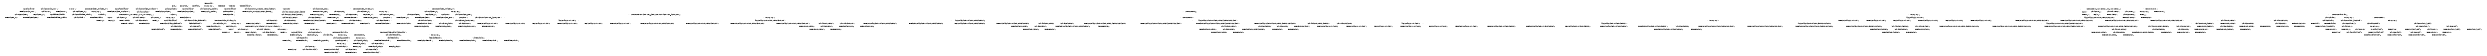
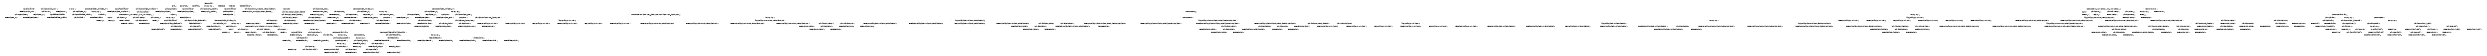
none -> (394, 53)
